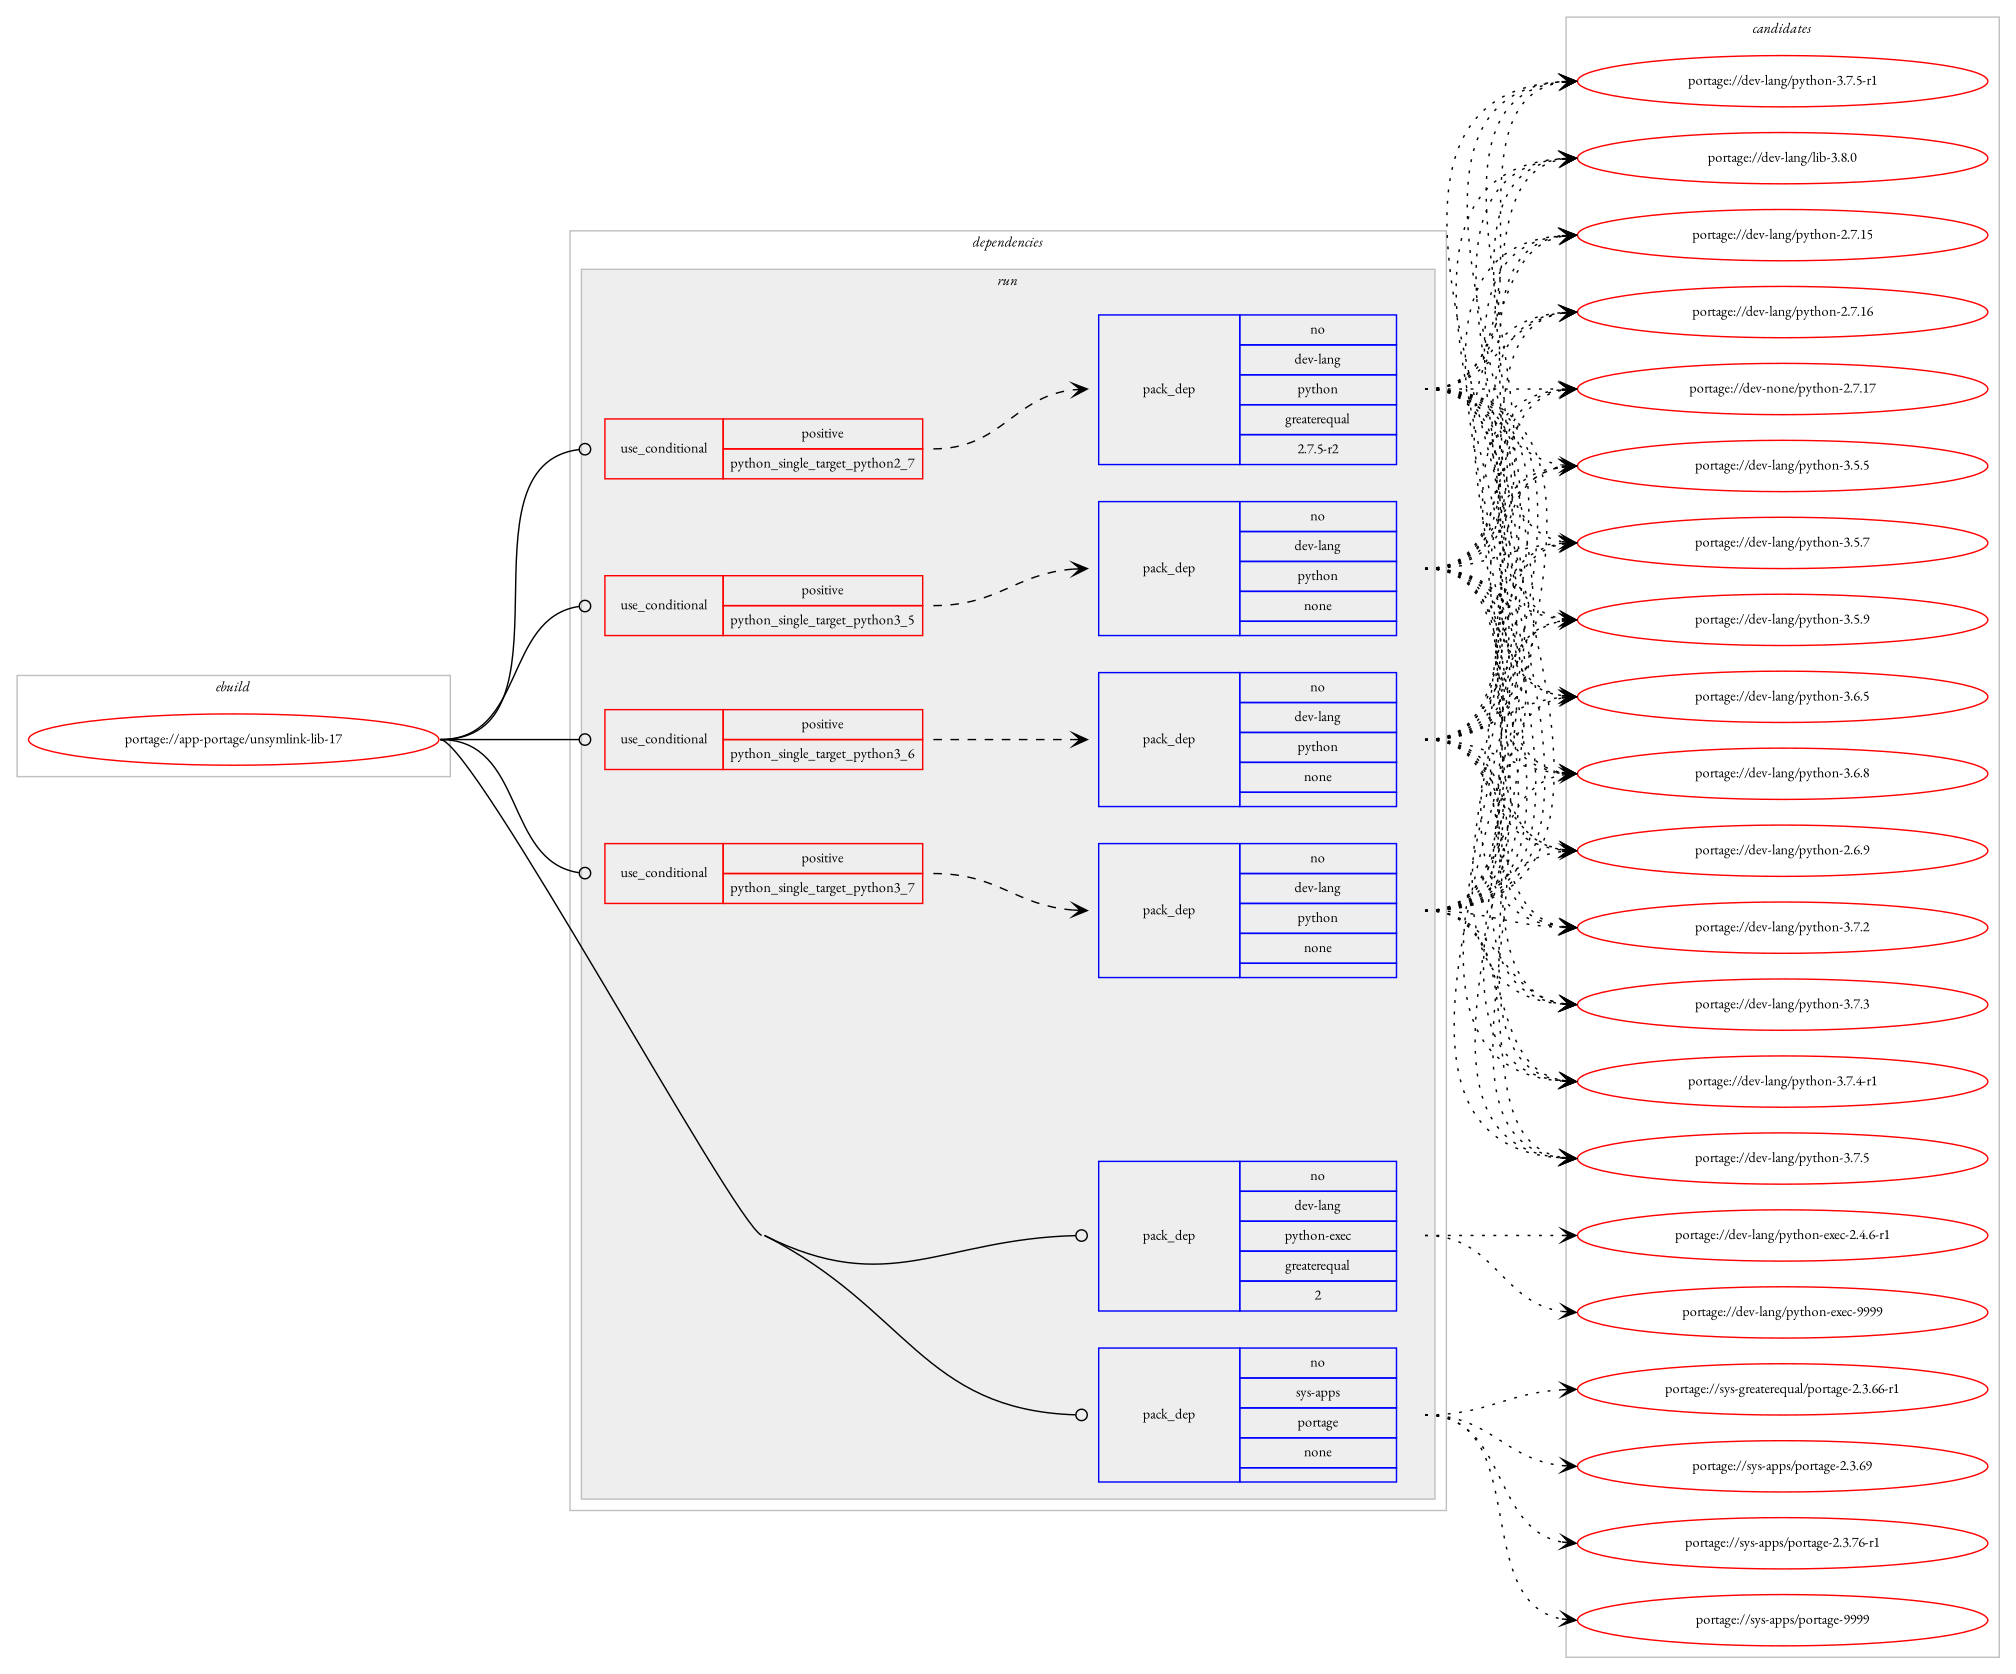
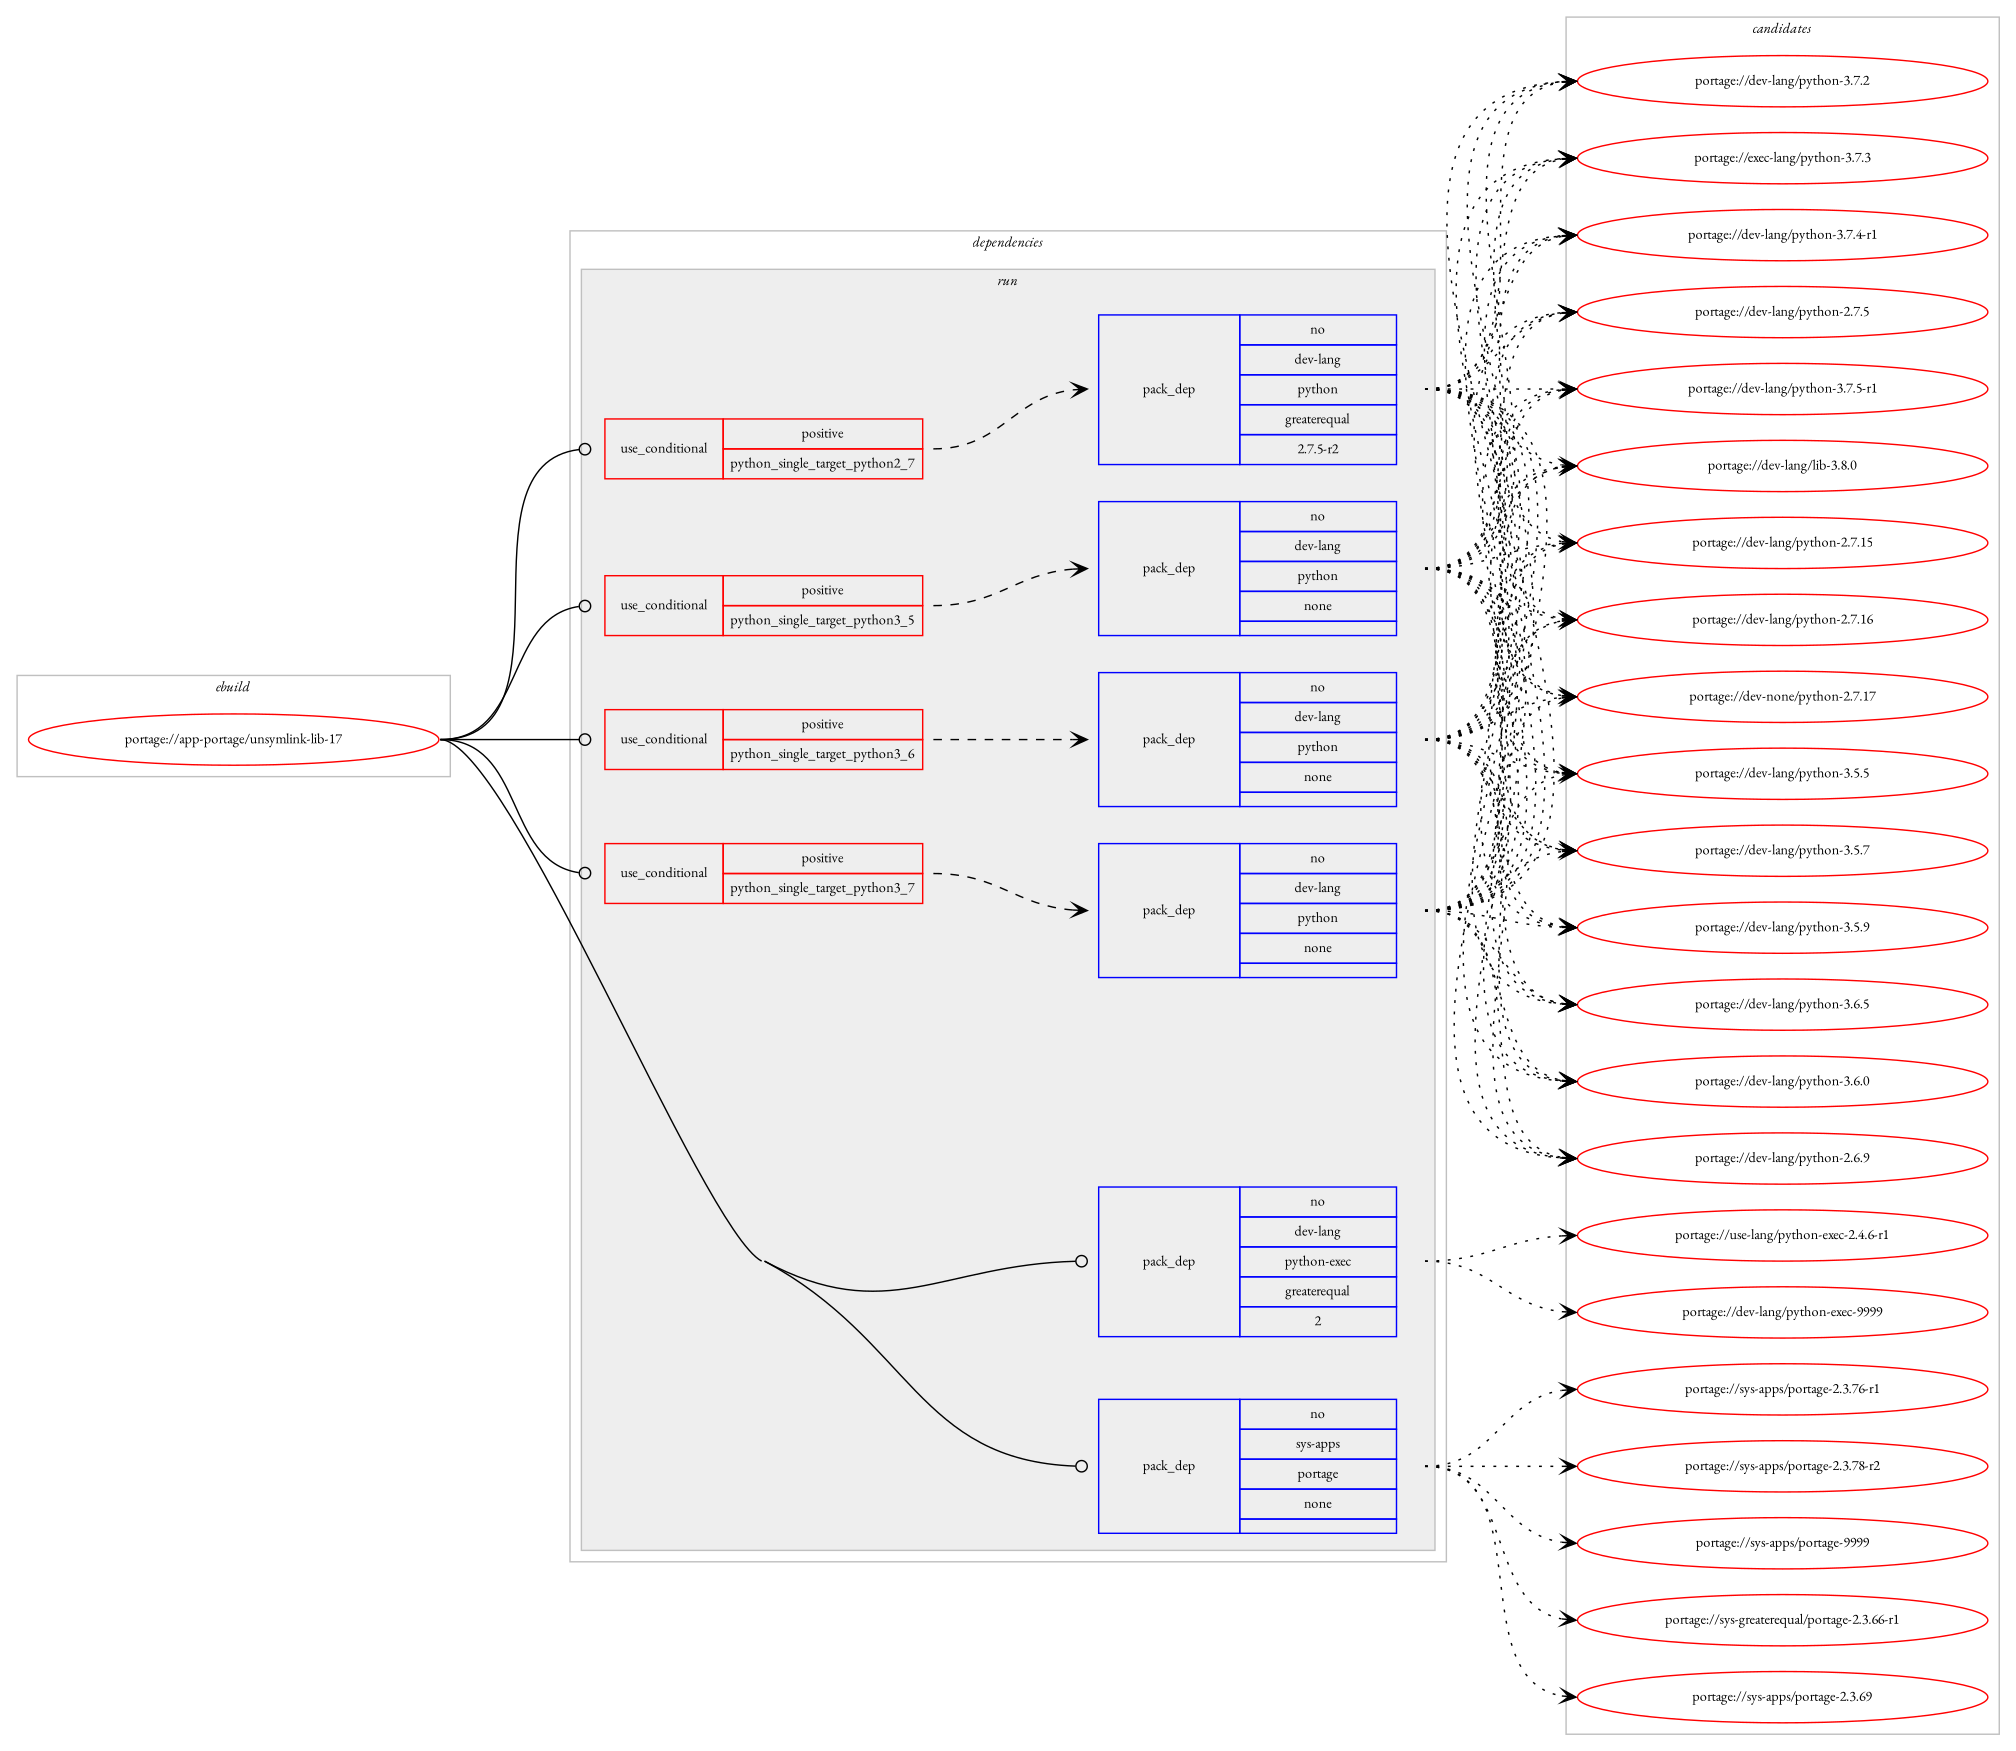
(1783, 774) -> (1783, 1082)
(1783, 1005) -> (1783, 158)
(1783, 1159) -> (1783, 312)
(1783, 1235) -> (1783, 1235)
none -> (1783, 1466)
